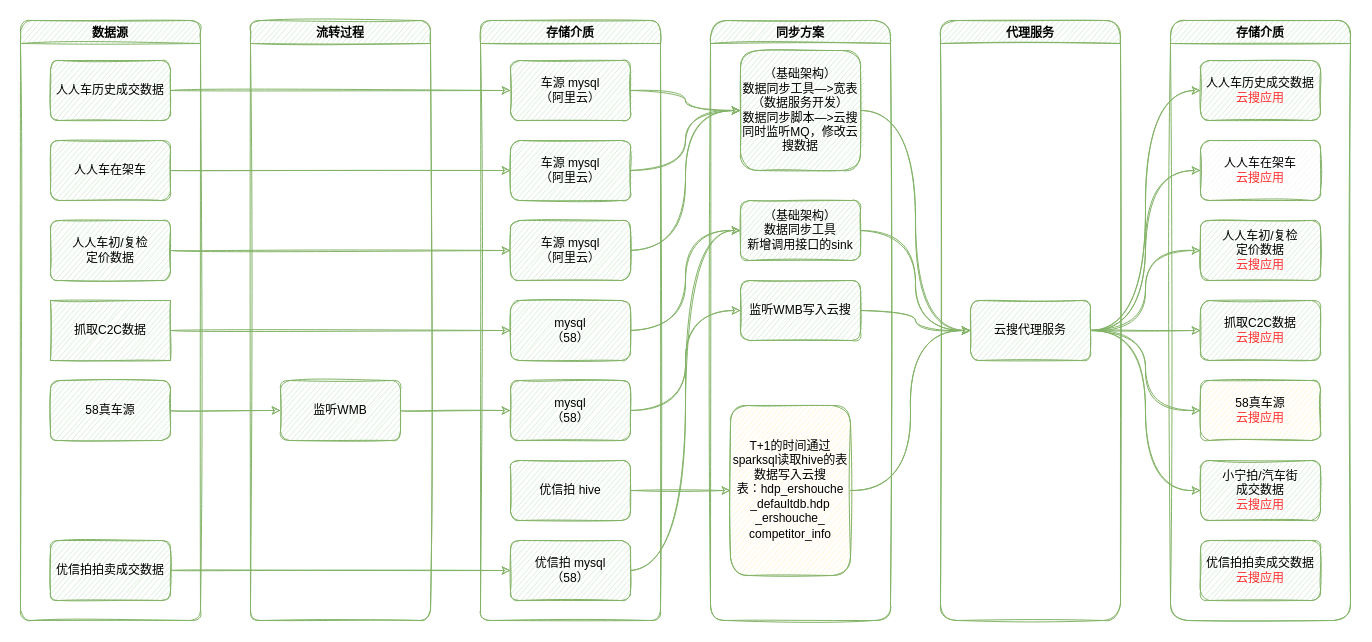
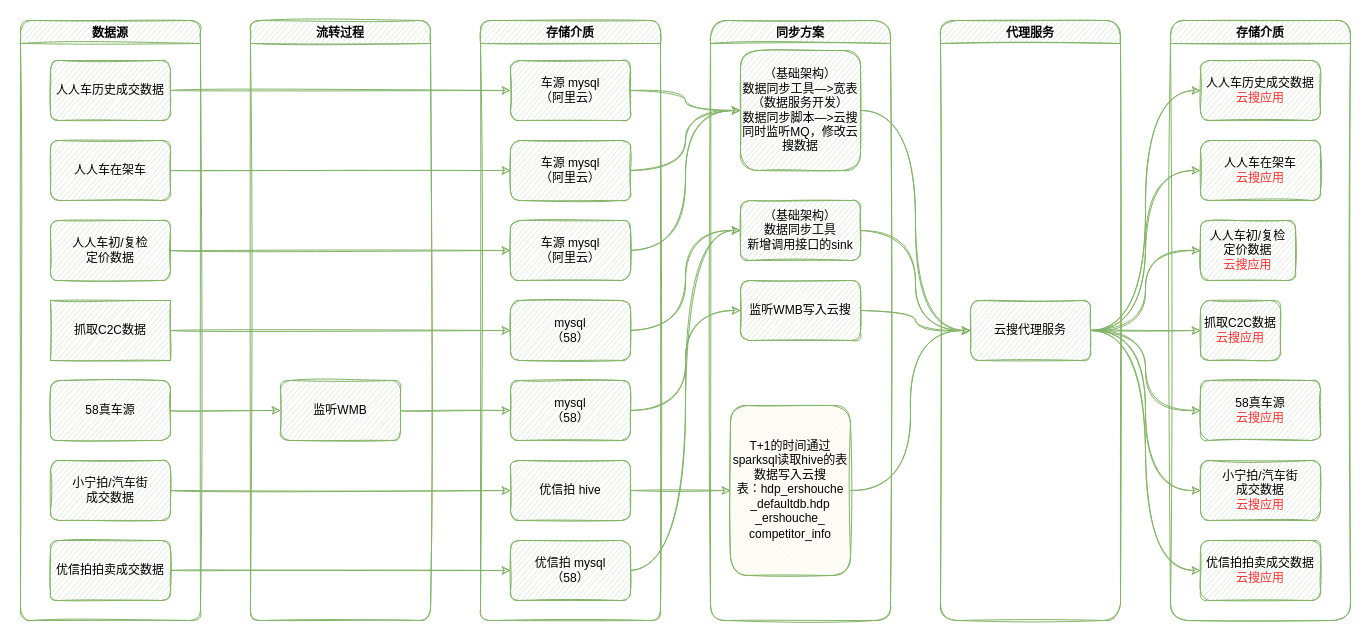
(1261, 171) -> (1261, 171)
(1261, 251) -> (1248, 251)
(1261, 331) -> (1241, 331)
(1261, 411) -> (1261, 411)
none -> (111, 491)
none -> (338, 491)
none -> (1150, 513)
